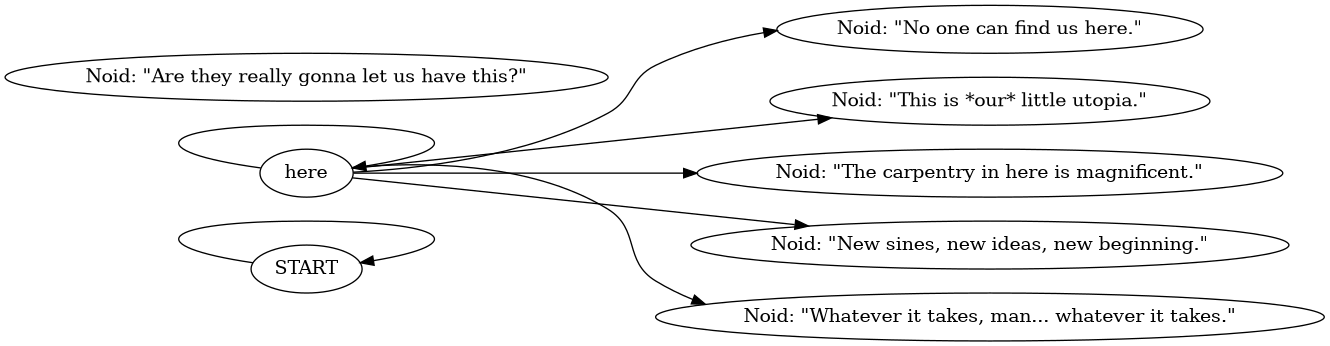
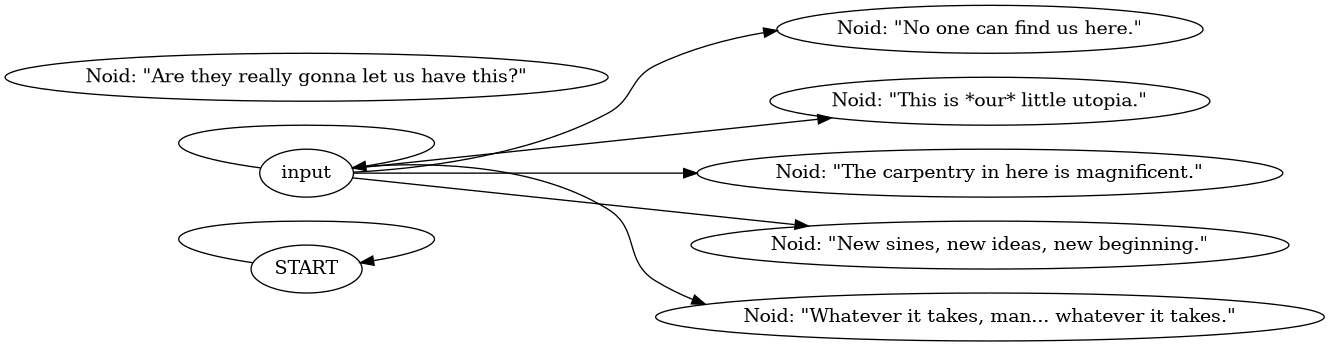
(307, 173) -> (307, 173)
